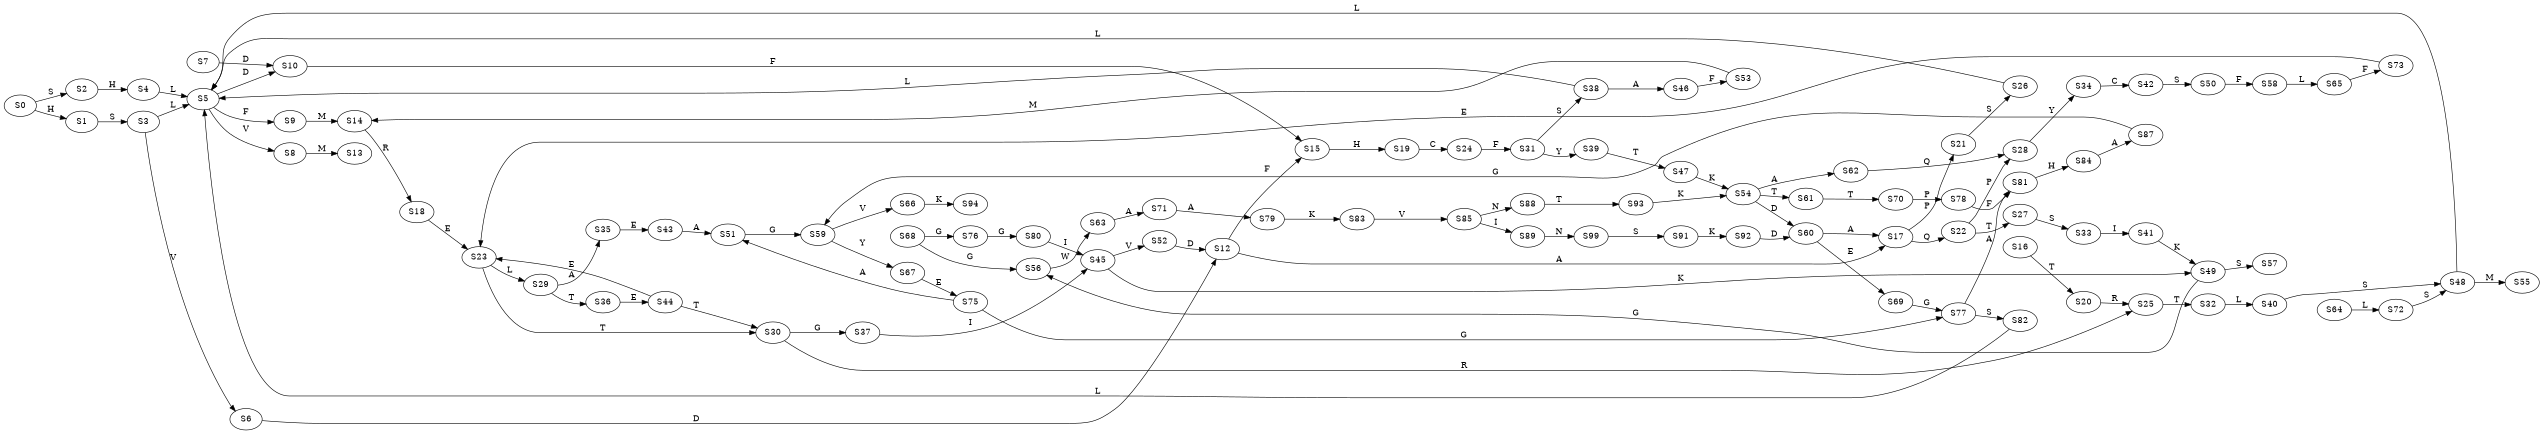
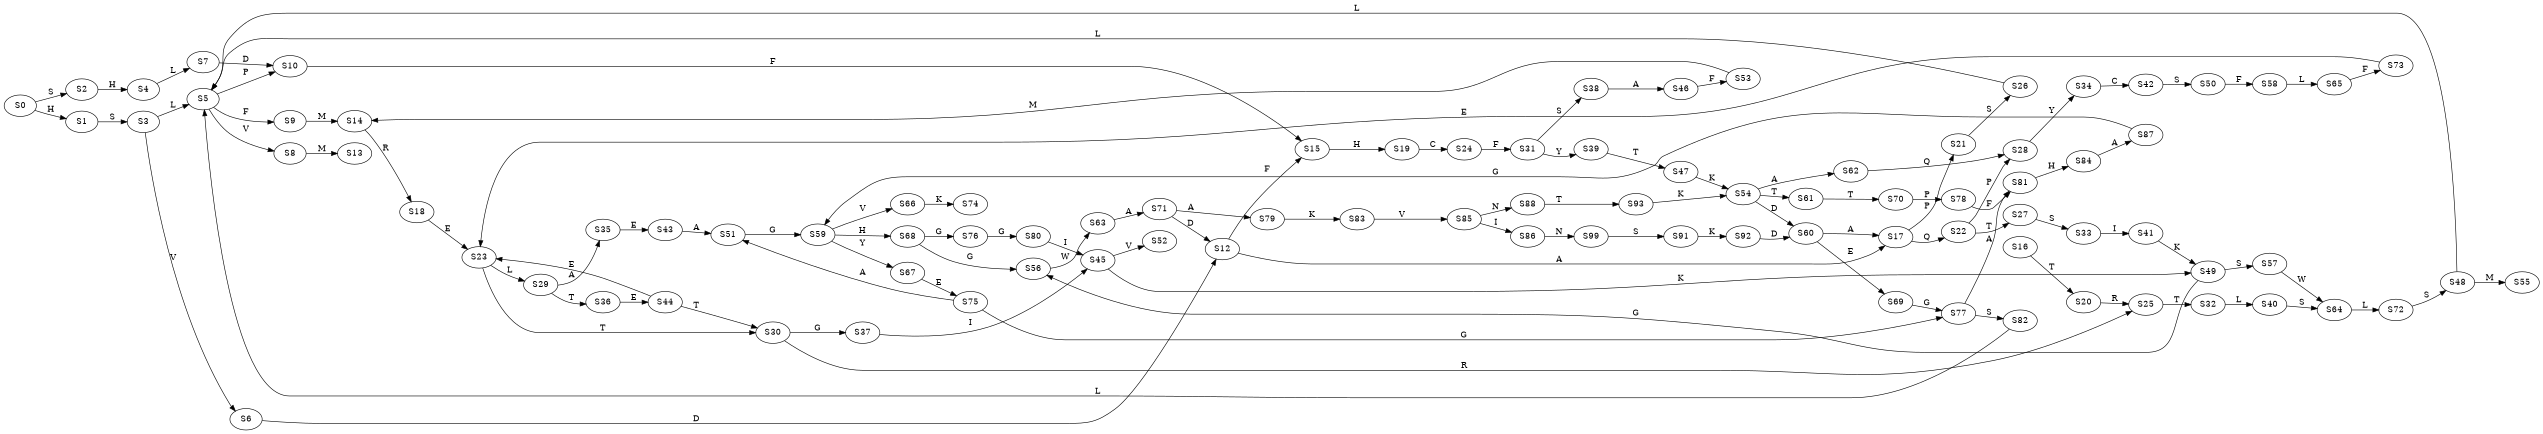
(246, 73) -> (246, 73)
(901, 88) -> none
(170, 94) -> (170, 77)
(970, 204) -> (970, 204)
none -> (860, 236)
(1528, 236) -> (1528, 236)
(1187, 248) -> (1188, 227)
none -> (2299, 285)
(2359, 290) -> (2299, 307)
